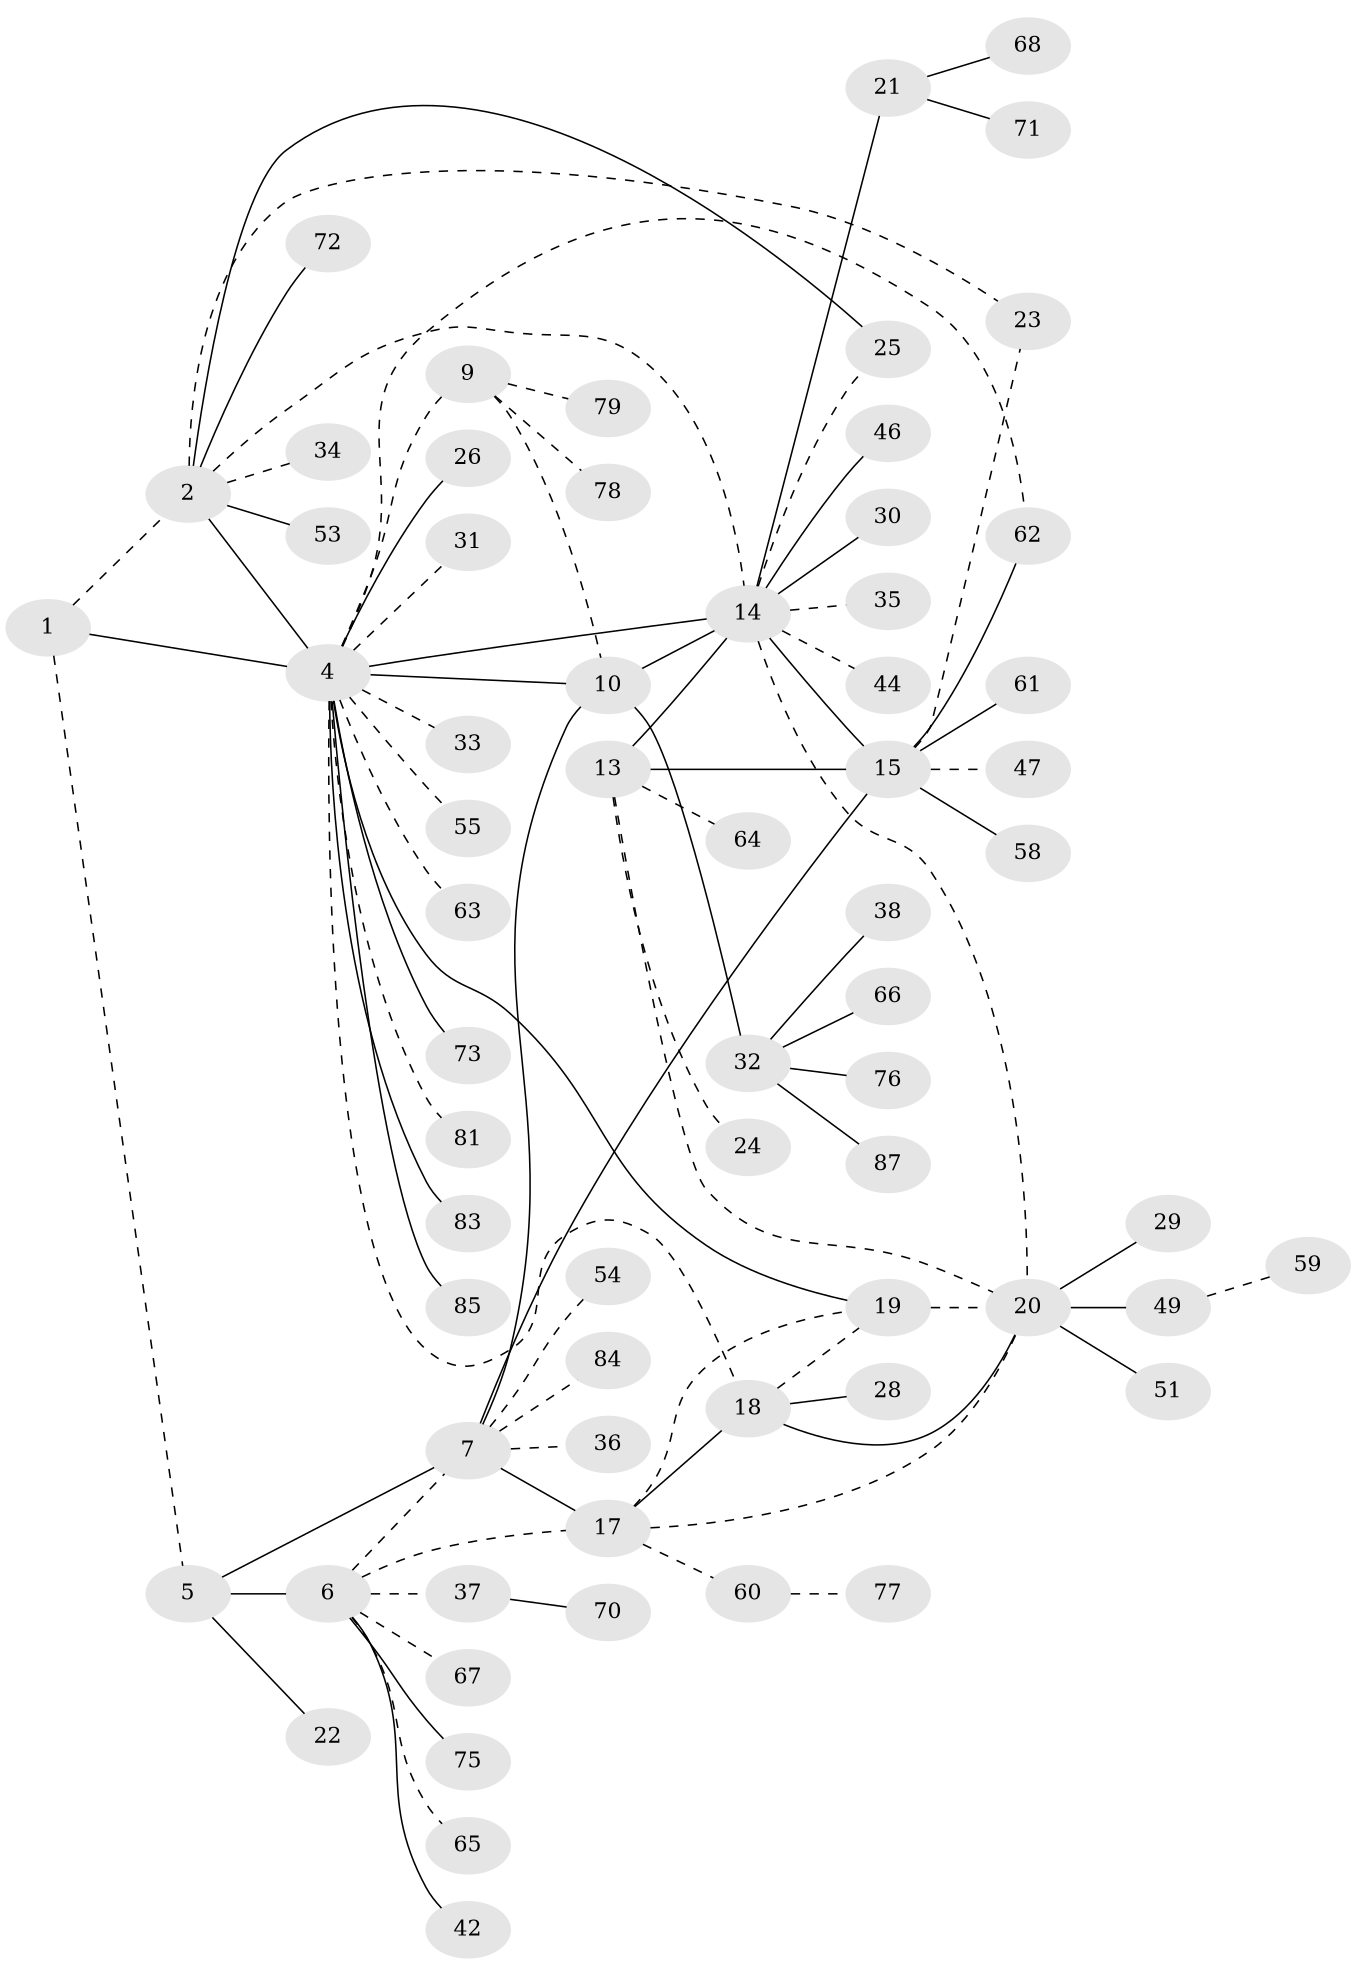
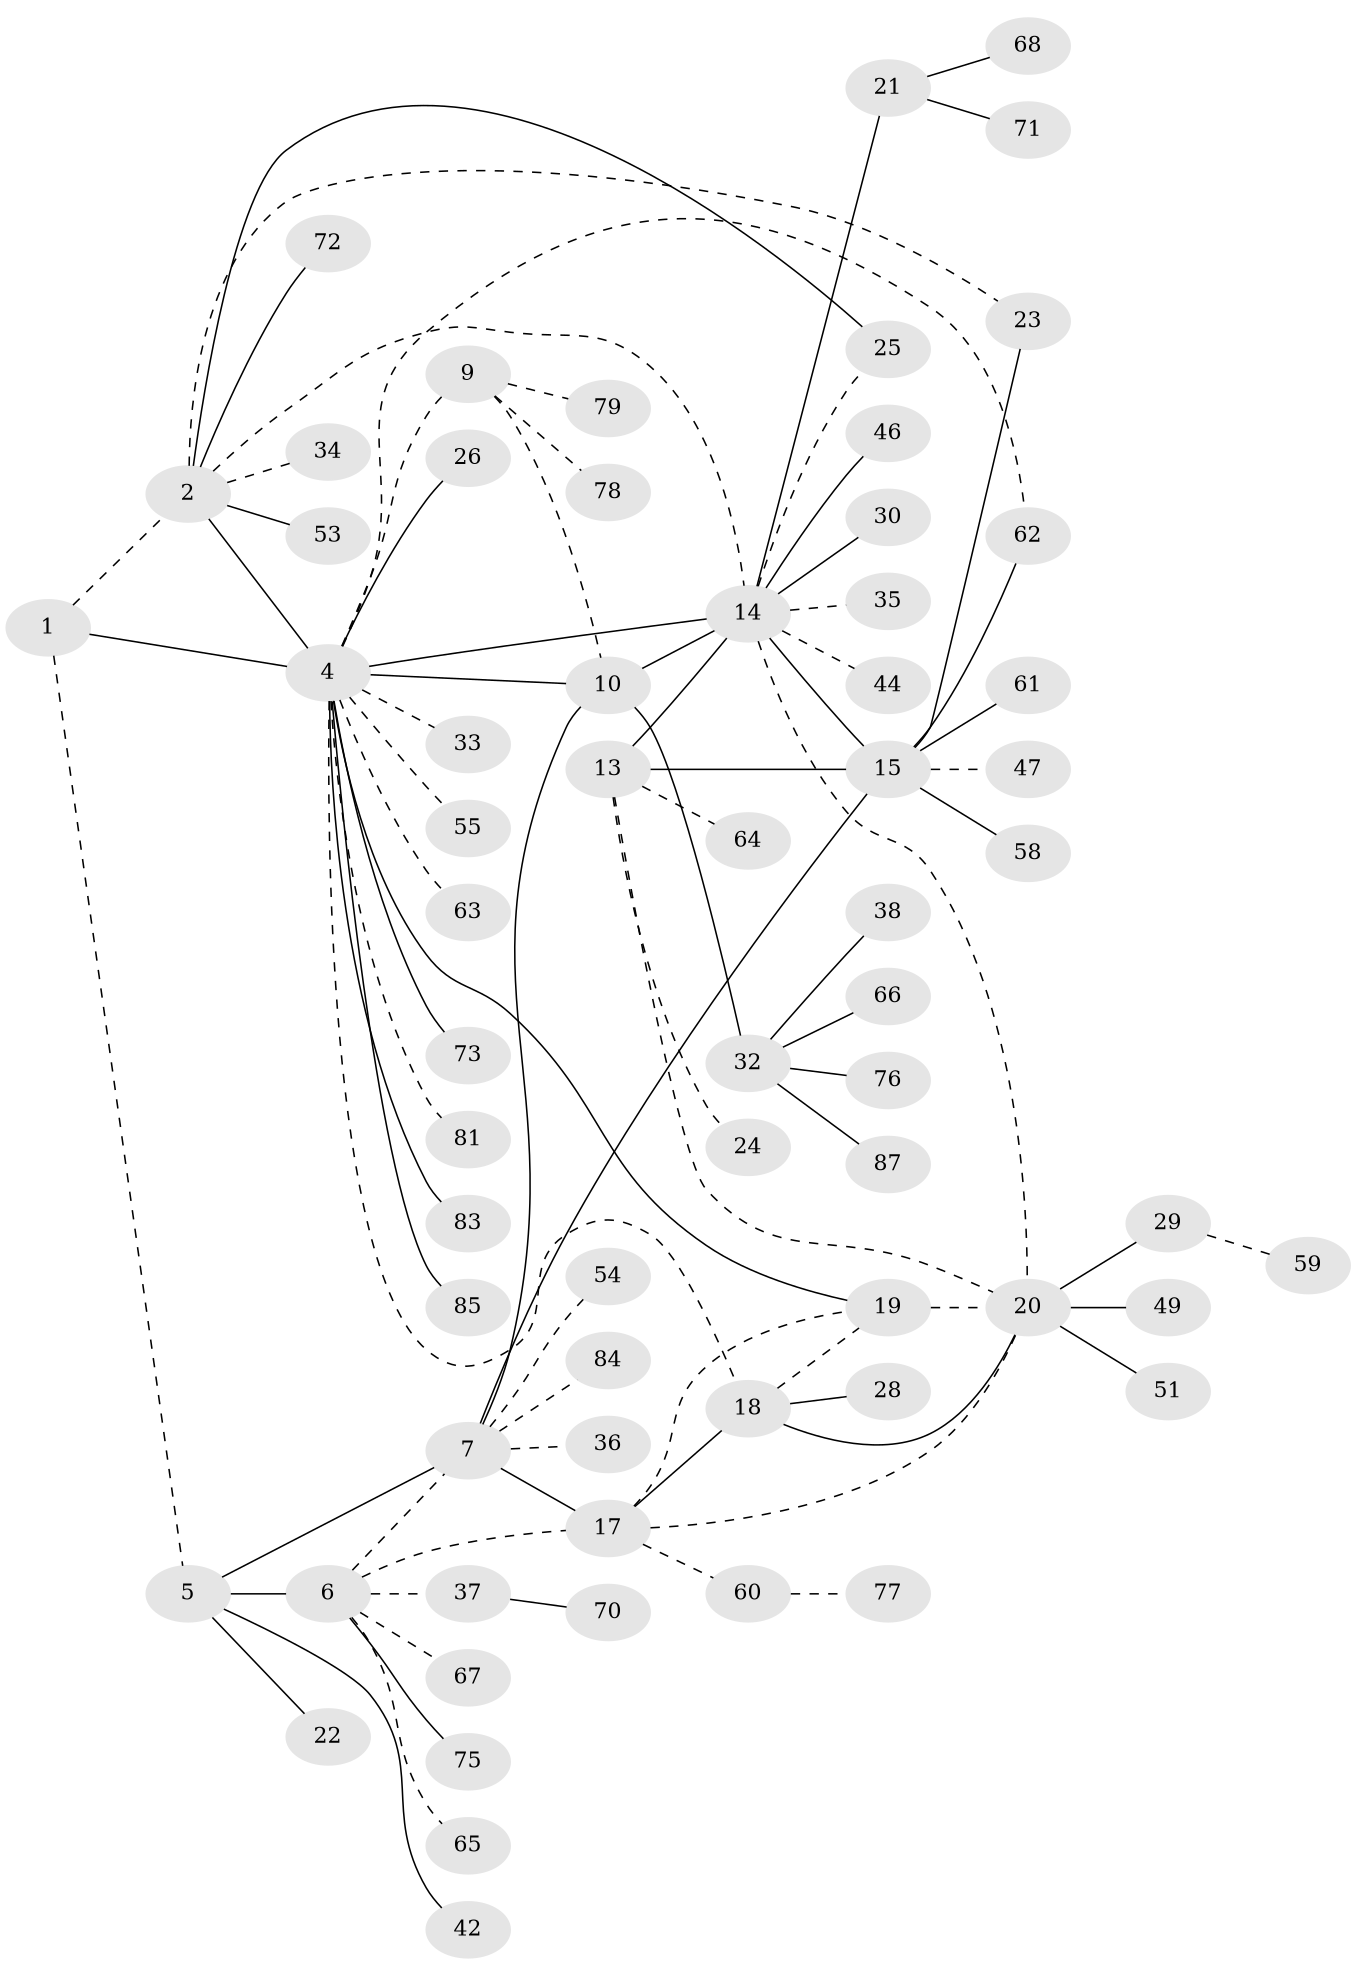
(468, 542) -> none
(973, 551) -> (973, 551)
(1238, 1287) -> (1238, 1245)
(396, 1763) -> (386, 1720)
